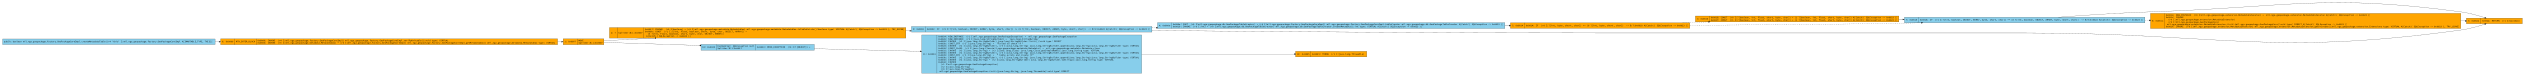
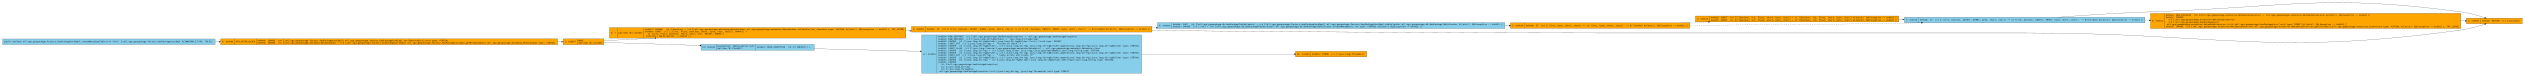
(1032, 29) -> (1032, 29)
